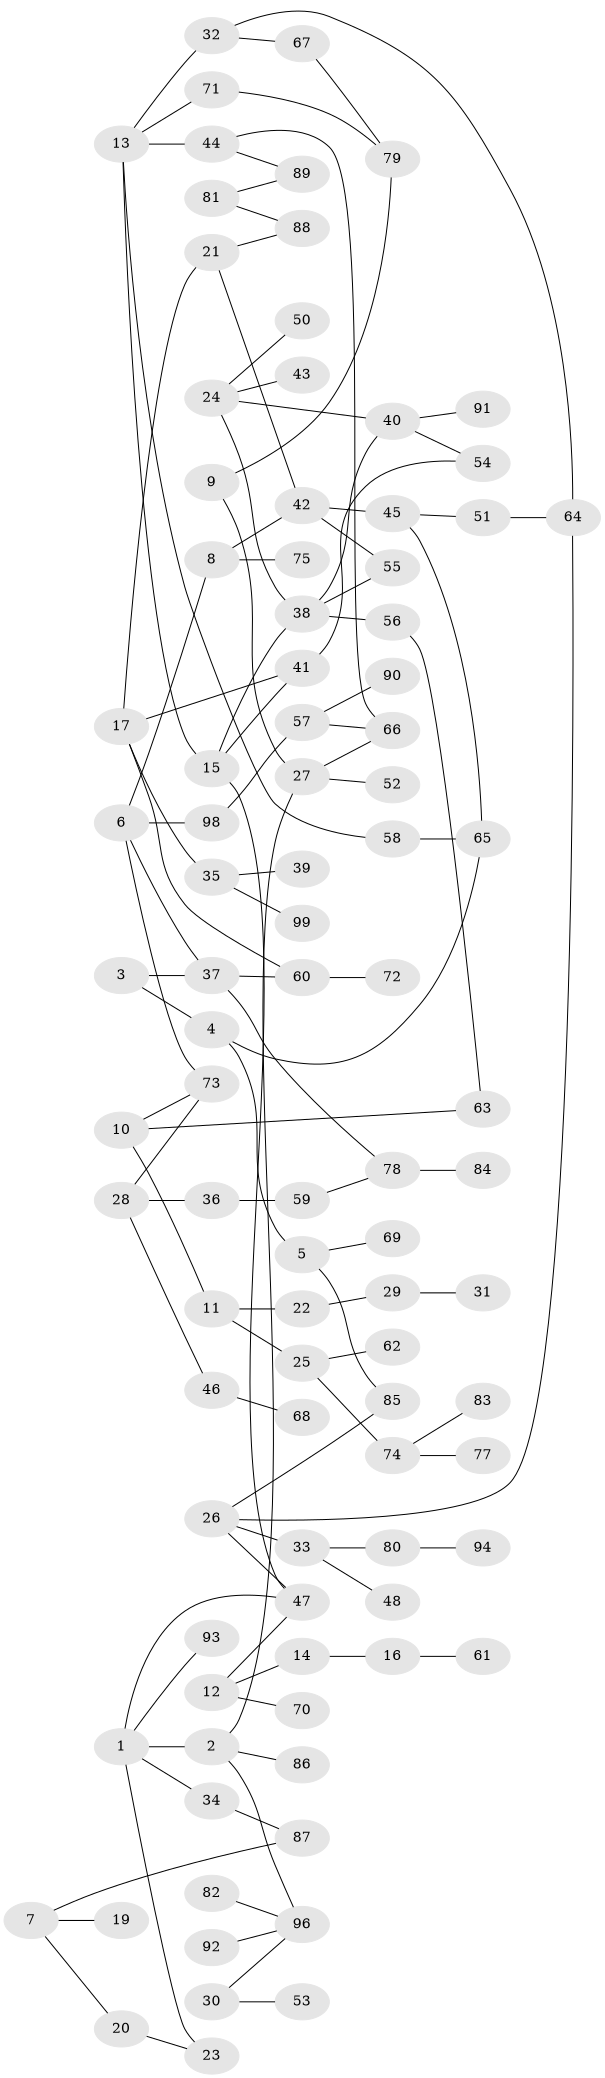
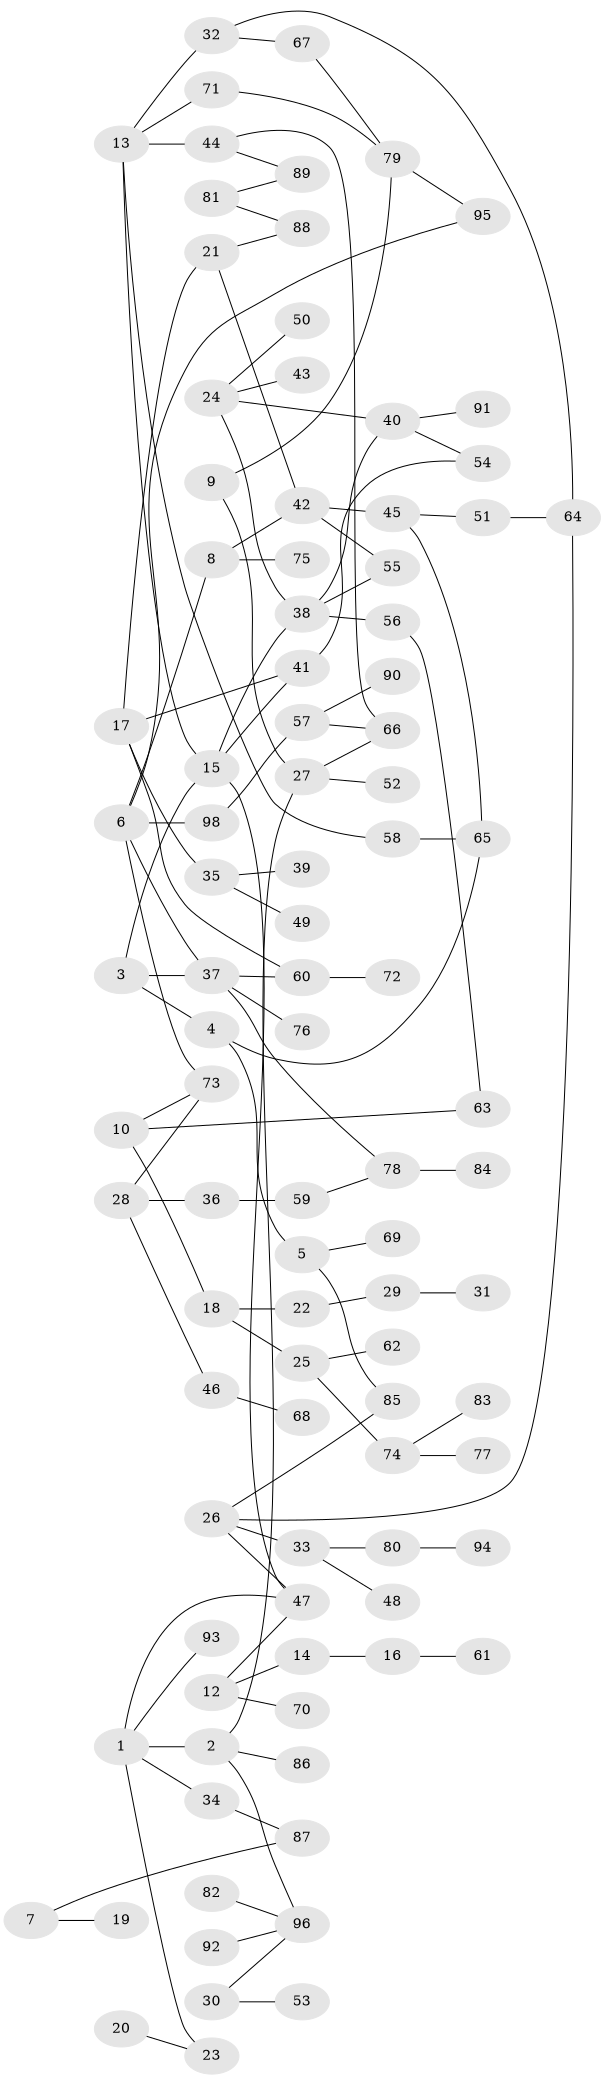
none -> (483, 216)
none -> (152, 867)
(302, 923) -> (302, 923)
none -> (302, 1032)
(212, 1309) -> (212, 1309)
(76, 1975) -> none
